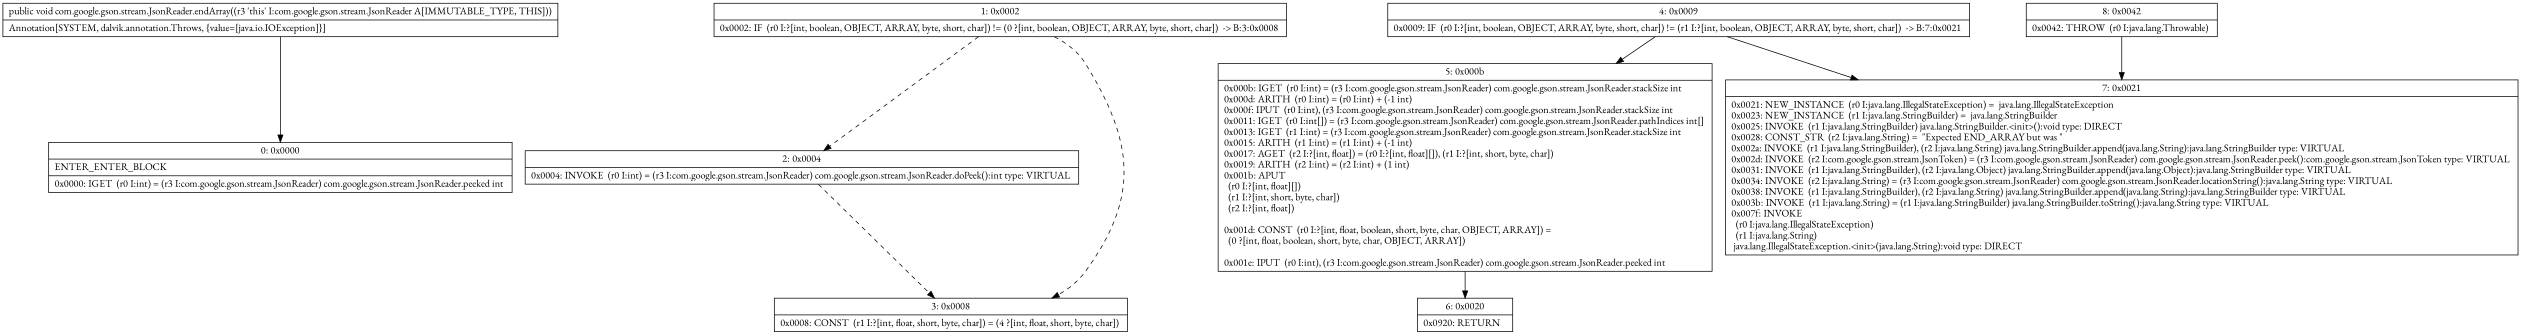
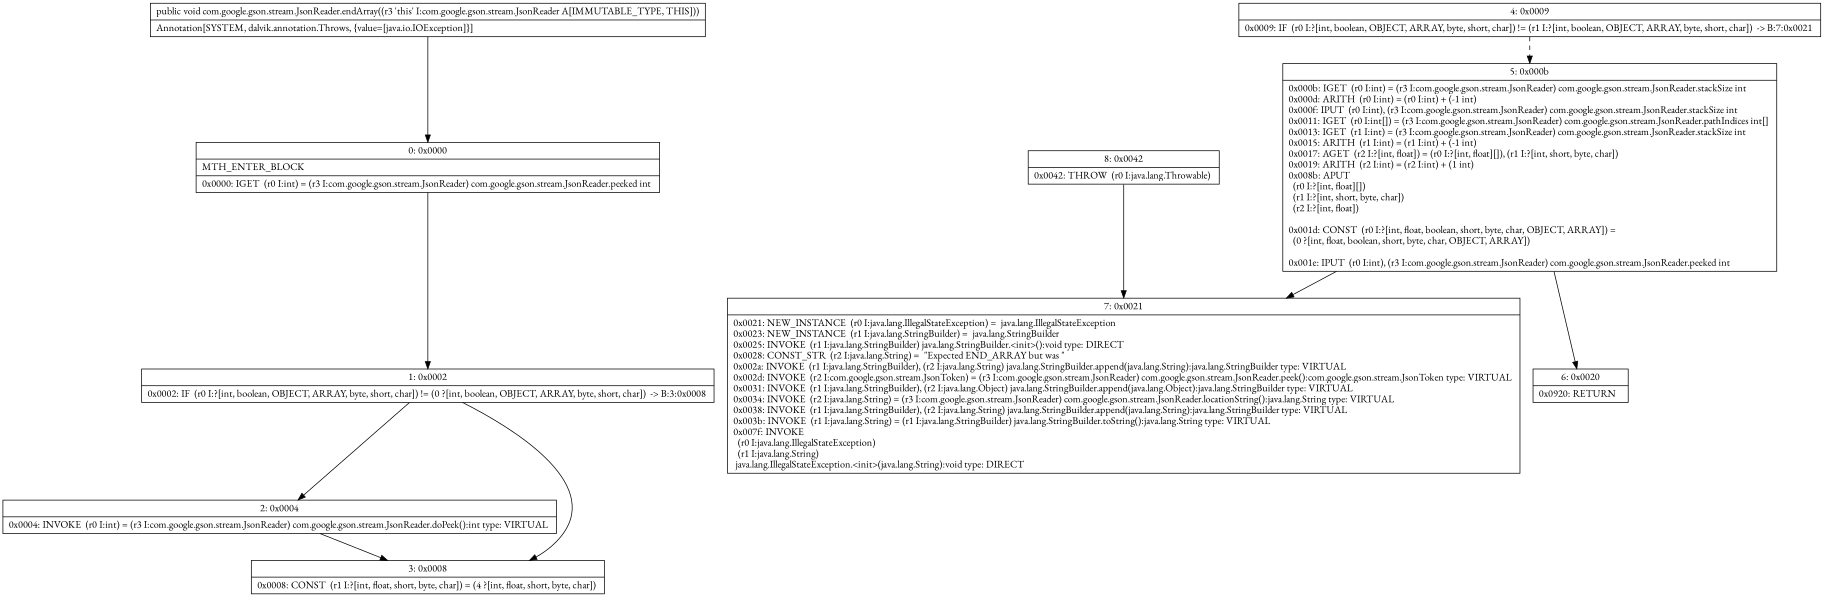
(1639, 48) -> (1530, 46)
(1789, 57) -> (1315, 283)
(904, 92) -> (357, 449)
(1124, 165) -> (552, 466)
(111, 167) -> (254, 167)
(1257, 175) -> (1322, 175)
(874, 239) -> (350, 546)
none -> (428, 277)
